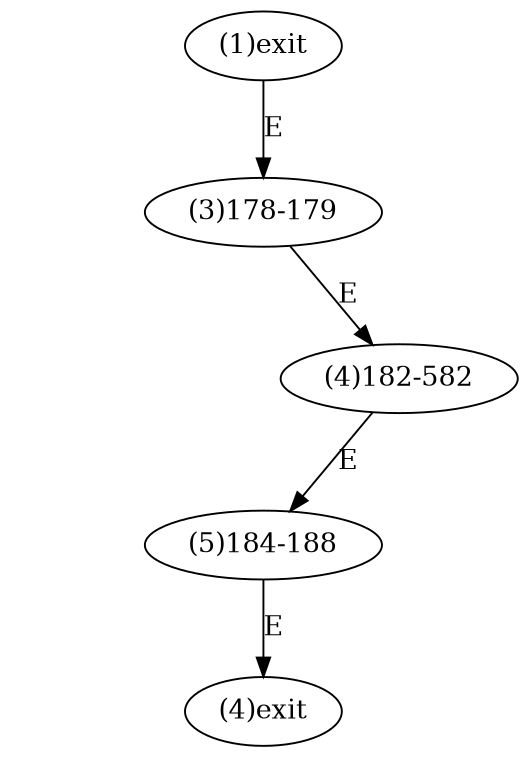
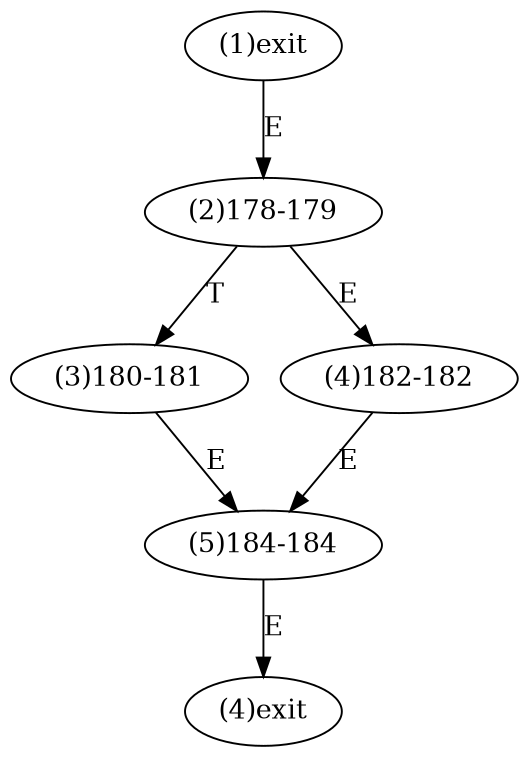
(263, 212) -> (263, 212)
none -> (130, 379)
(399, 379) -> (399, 379)
(263, 545) -> (263, 545)
